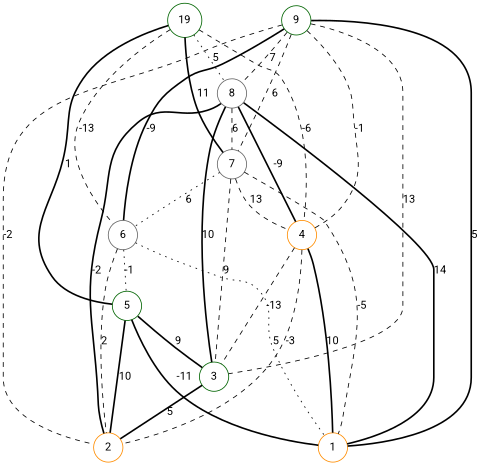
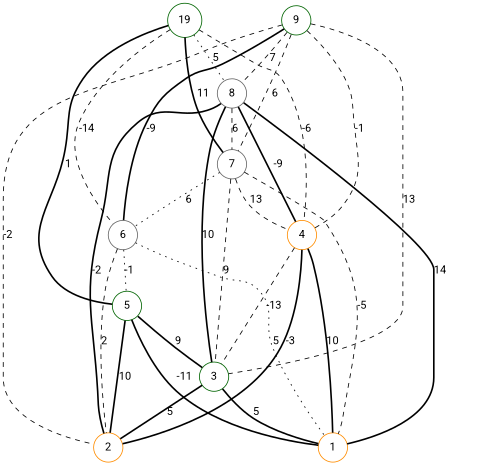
(87, 129) -> (87, 129)
(471, 216) -> (265, 425)
(253, 382) -> (253, 382)
